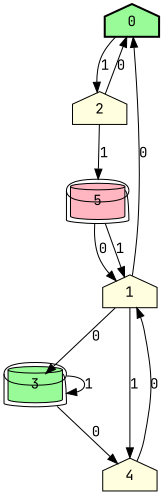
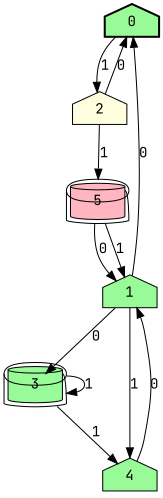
(130, 293) -> (130, 293)
(96, 432) -> (96, 432)
(130, 476) -> (130, 476)
